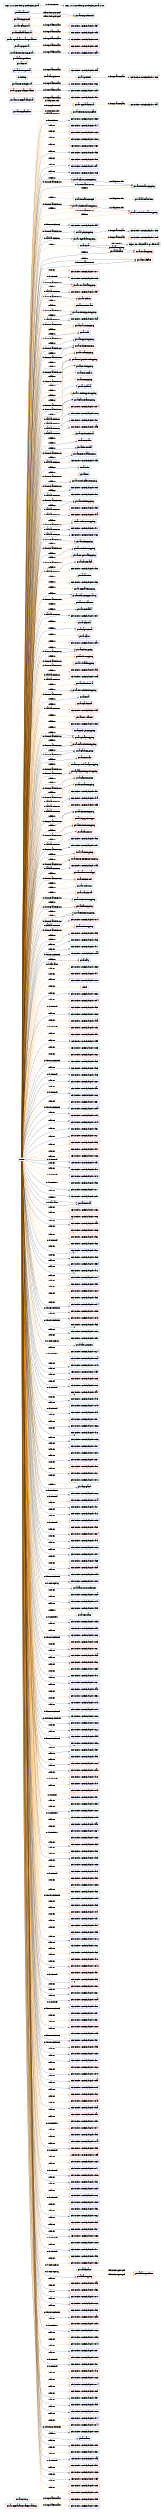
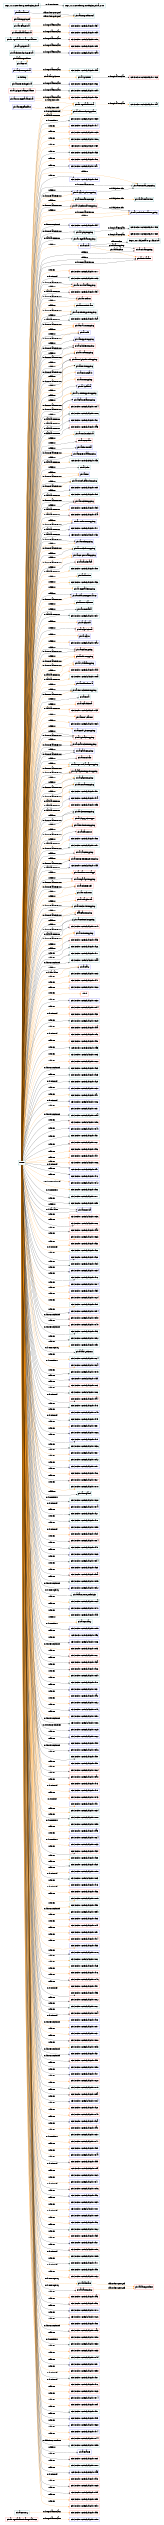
none -> (84, 879)
(84, 906) -> (84, 913)
(52, 1175) -> (52, 1182)
none -> (84, 1878)
